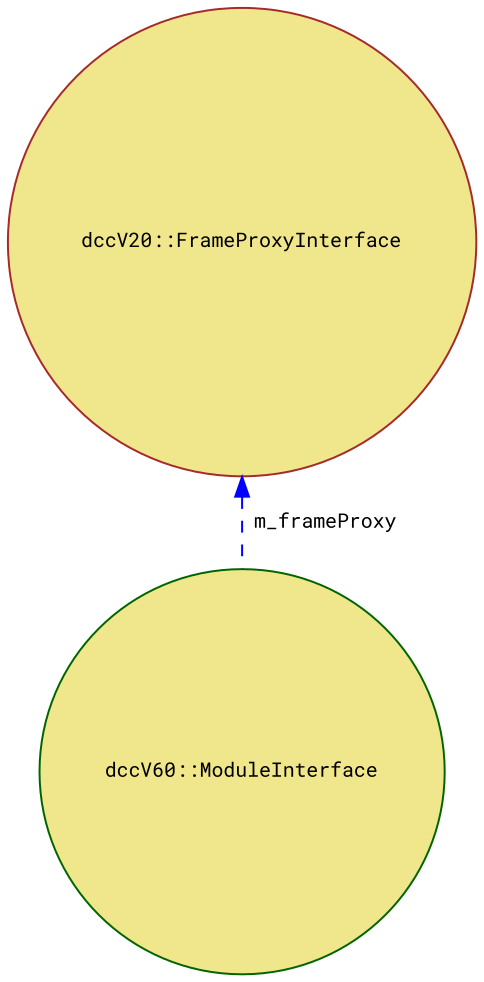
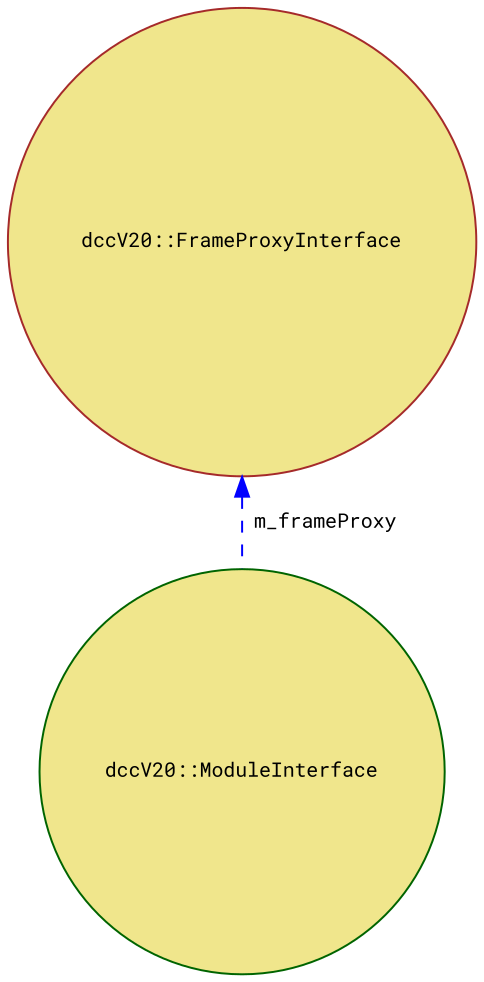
(242, 772) -> (242, 772)
